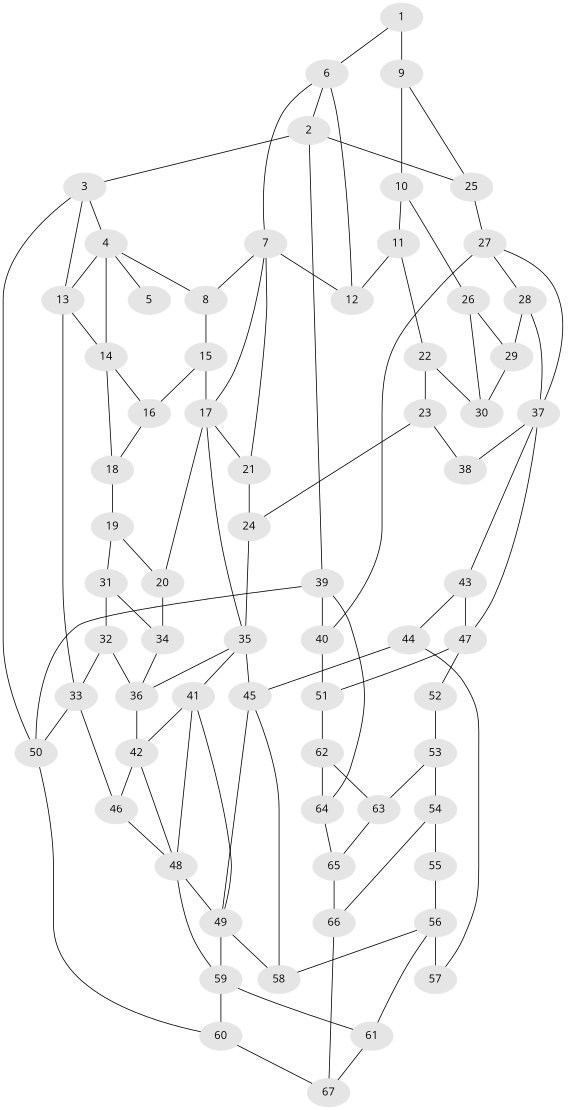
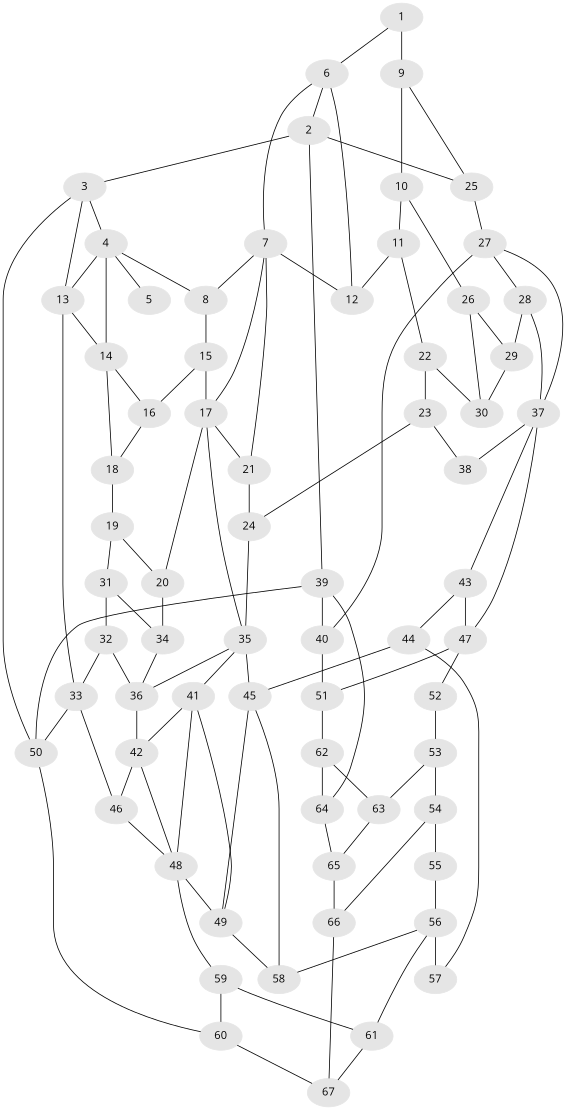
(221, 951) -> none
